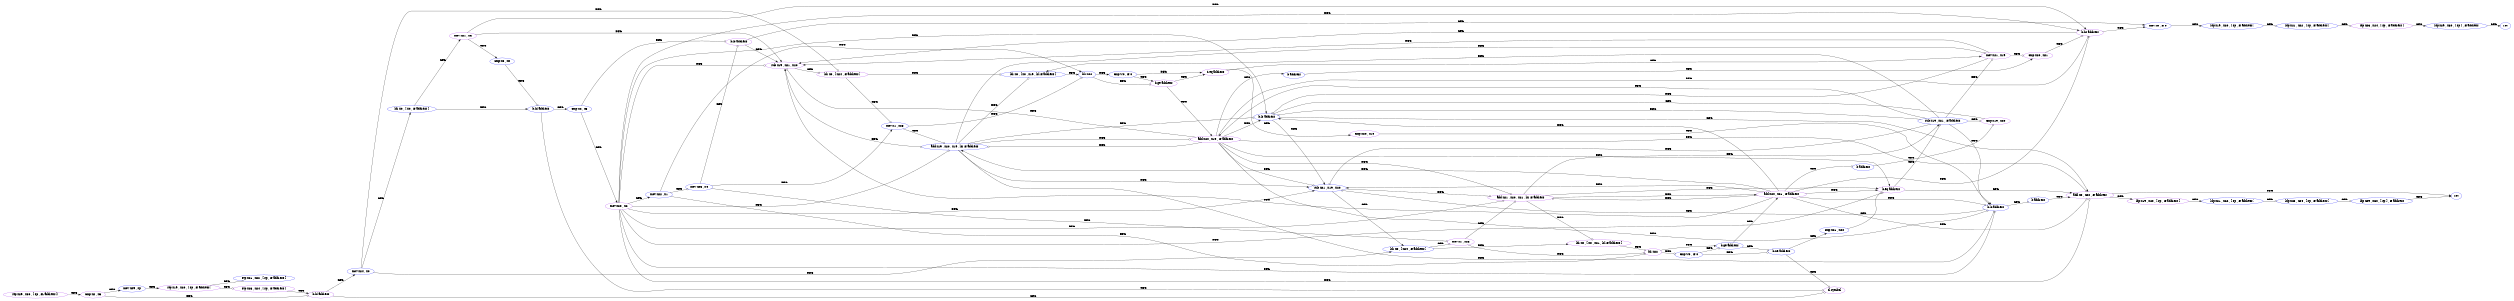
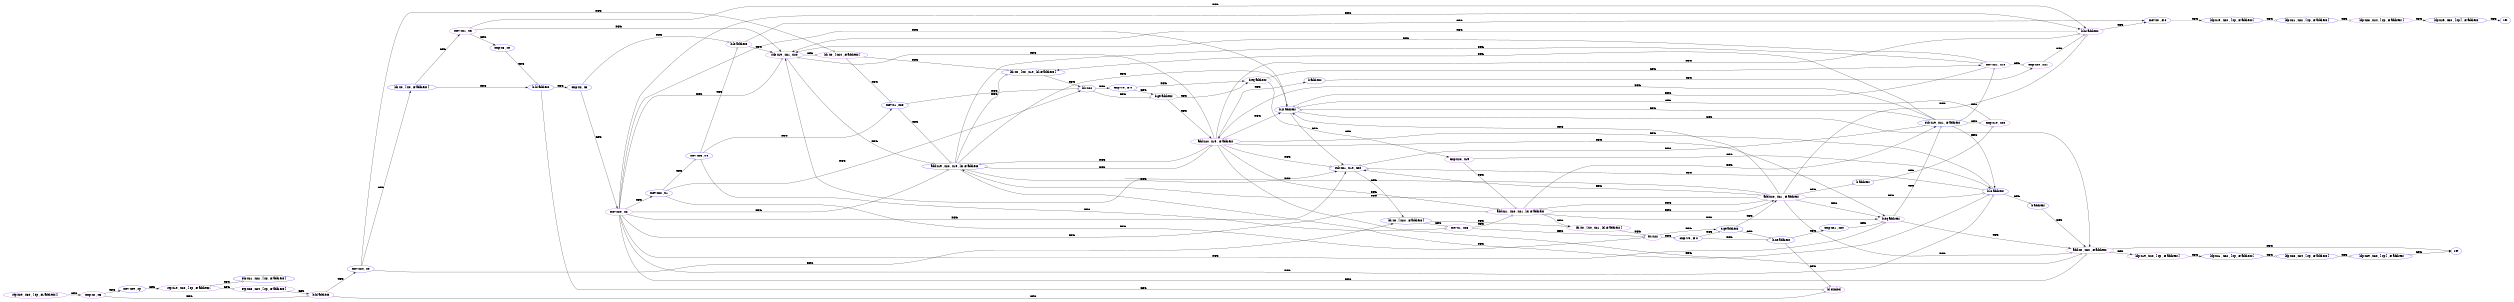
(1417, 193) -> (1489, 185)
